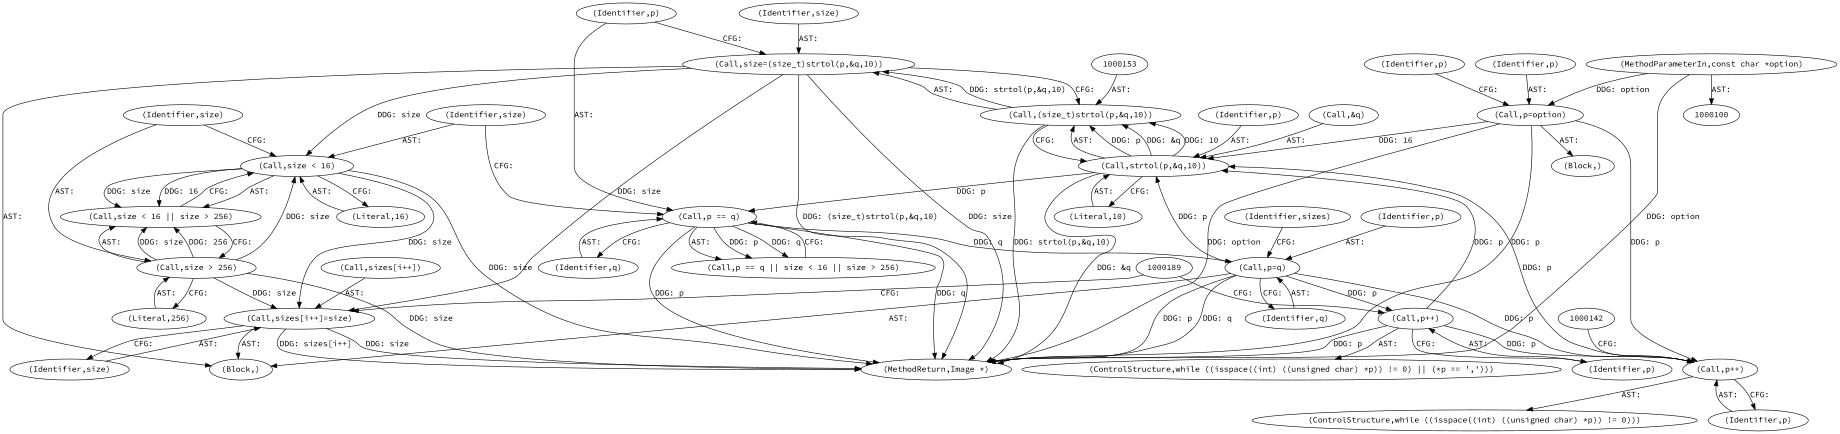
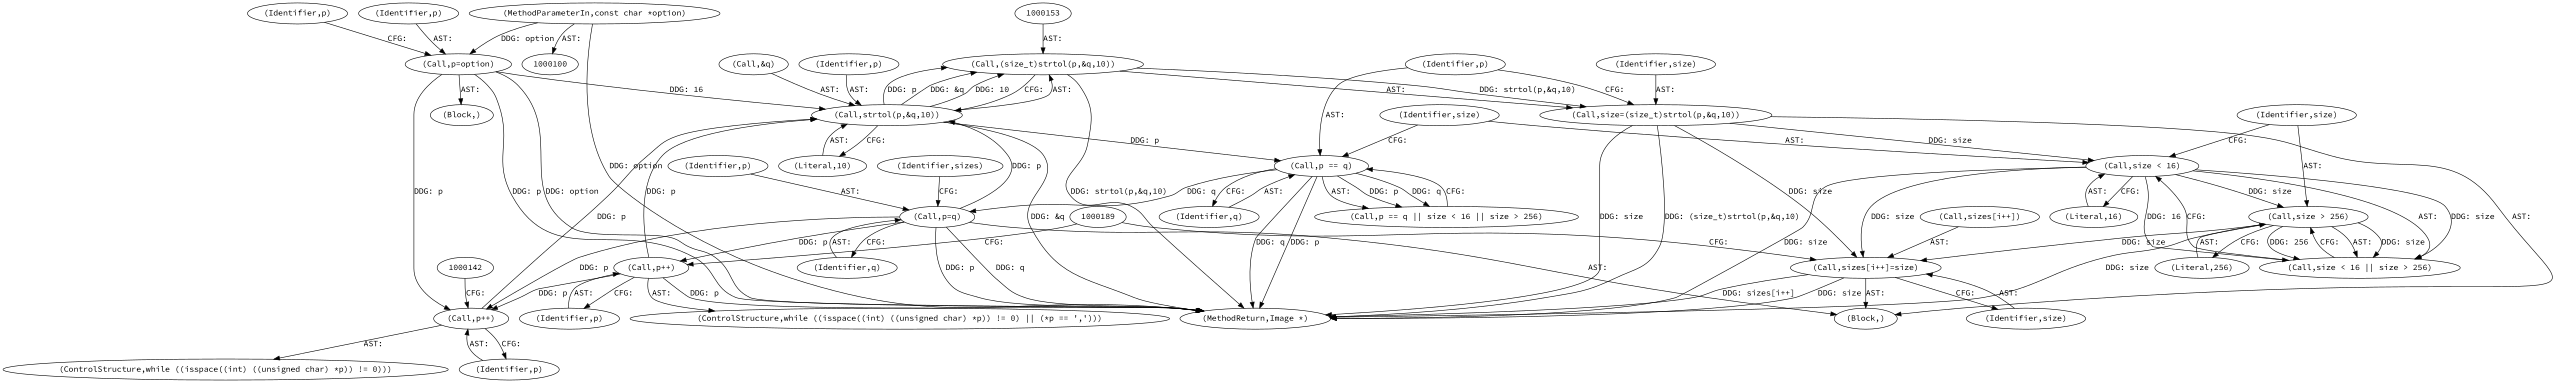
(997, 73) -> none
(274, 229) -> (2227, 189)
